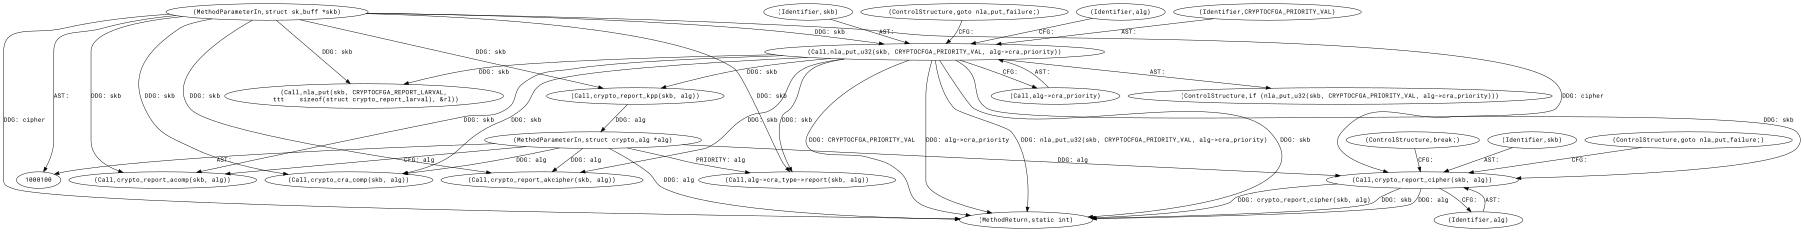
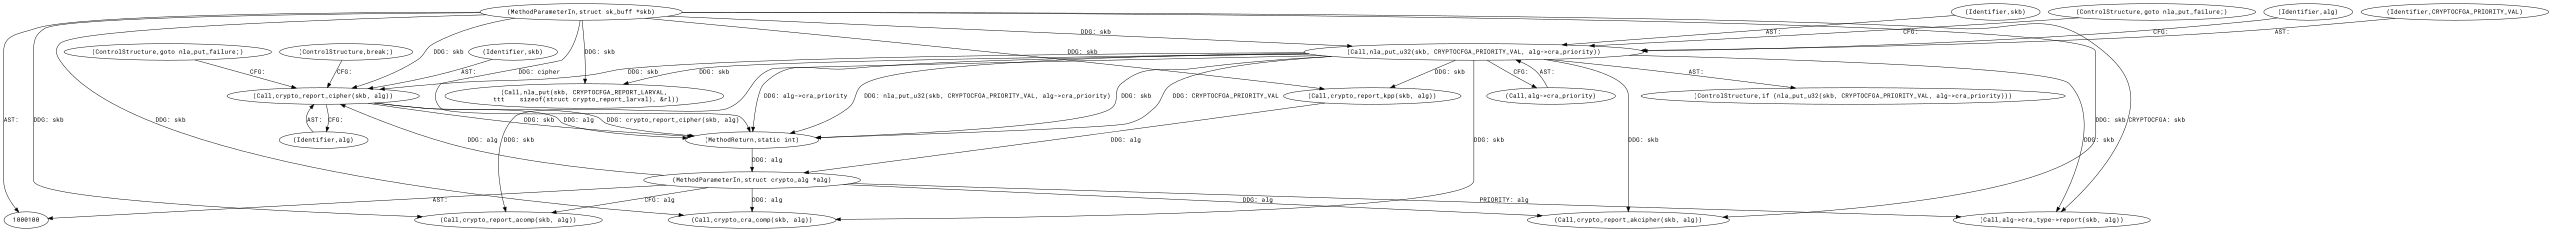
(772, 96) -> (2157, 120)
(1583, 96) -> (449, 52)
(774, 210) -> (752, 158)
